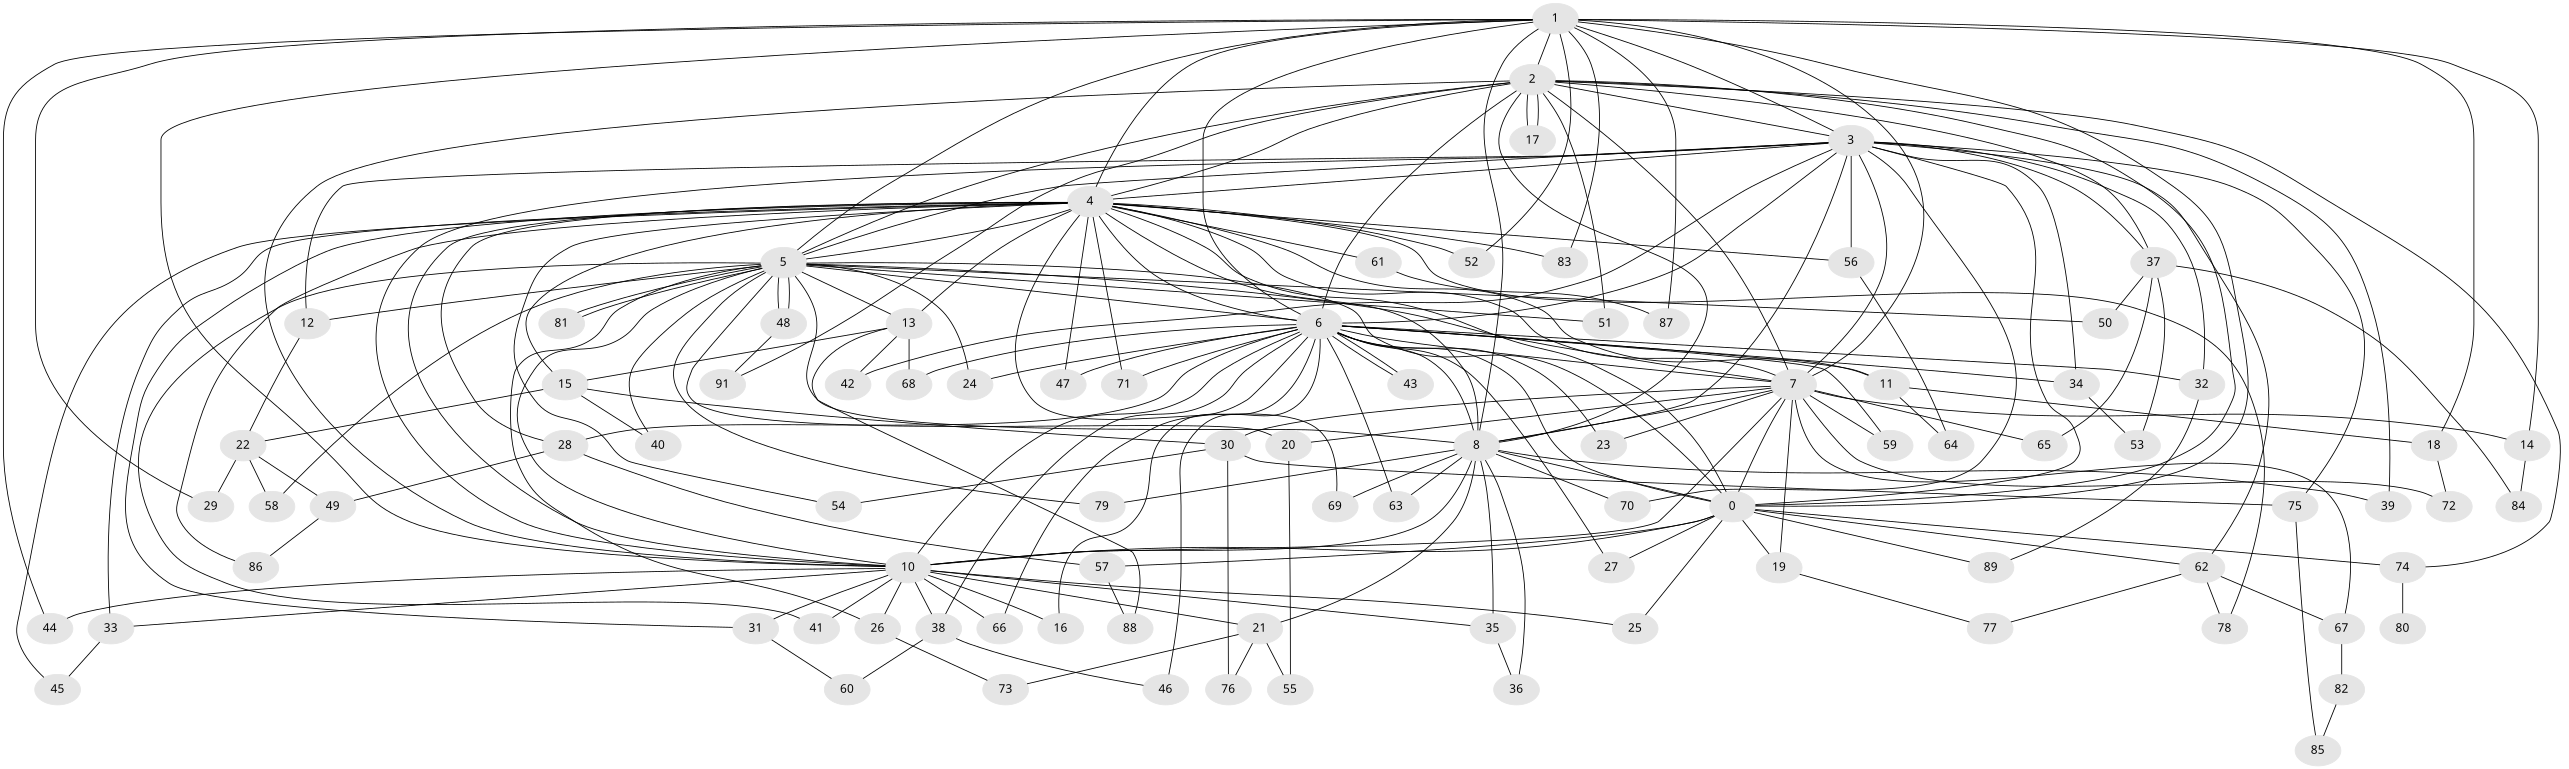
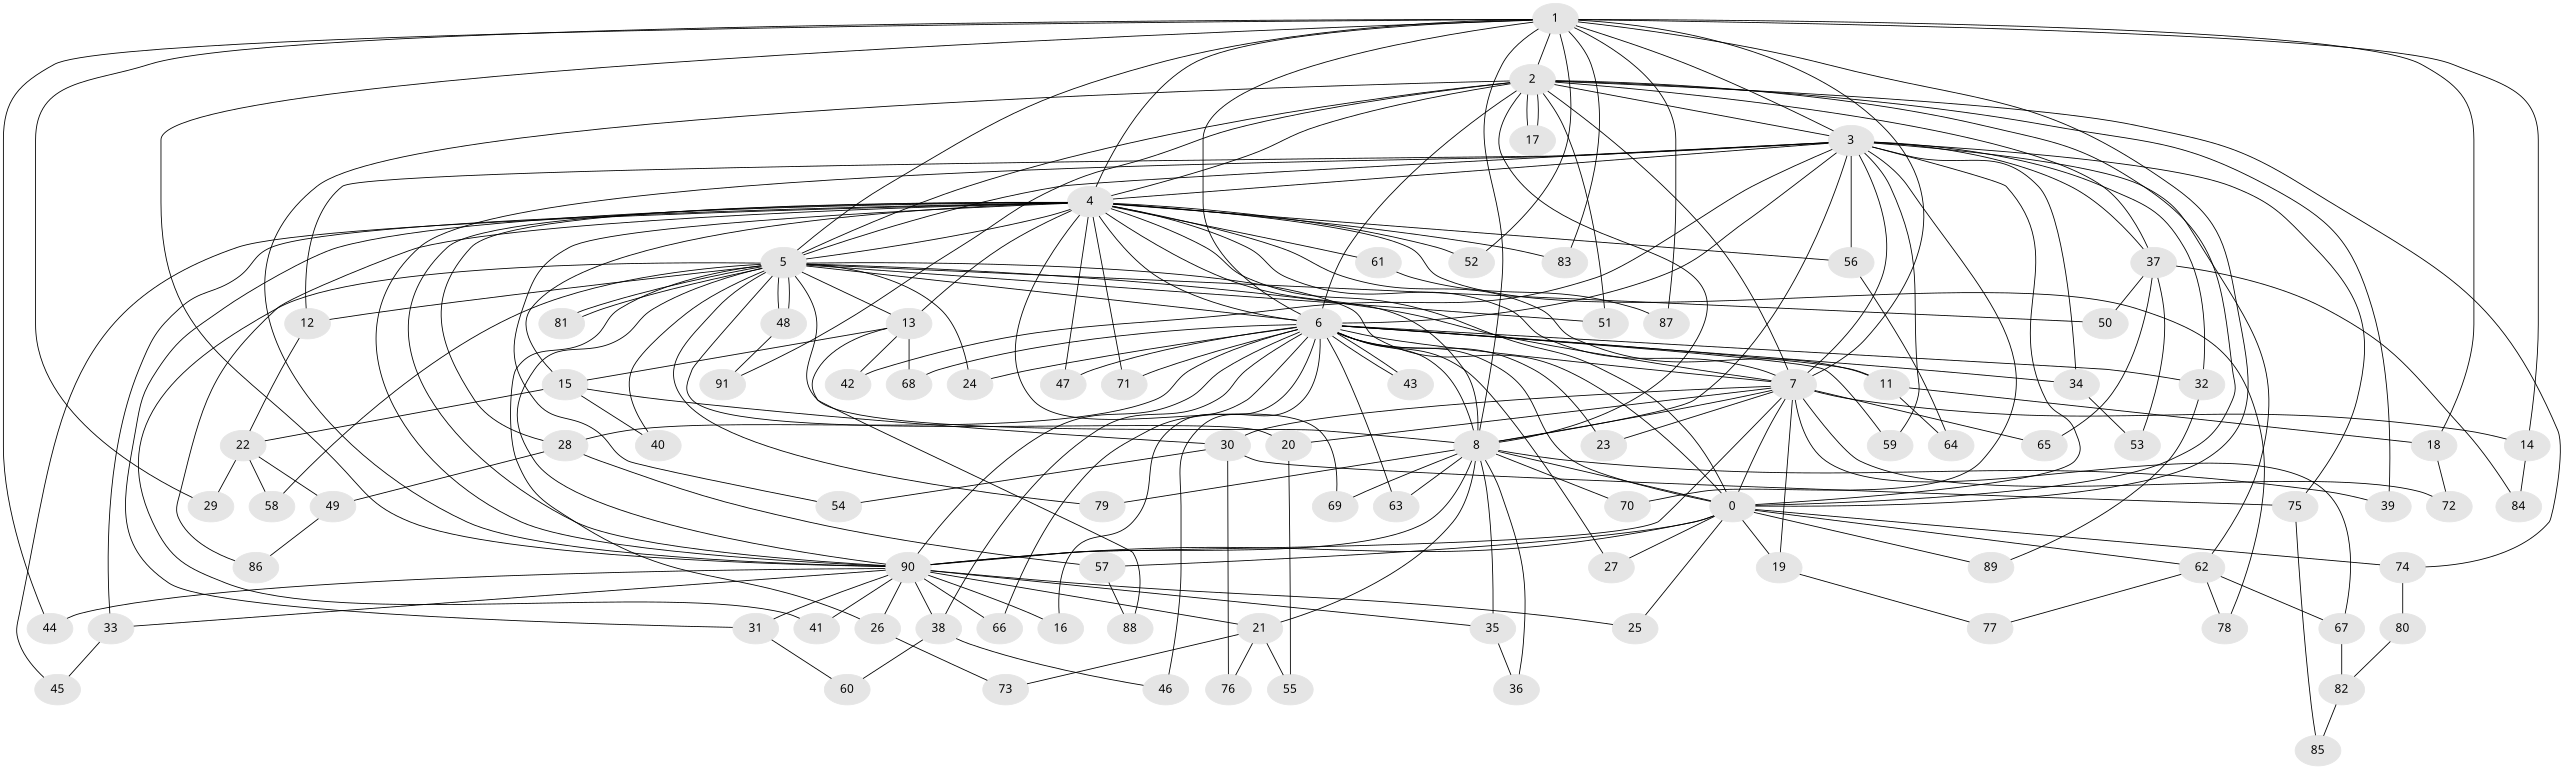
(1842, 415) -> (1915, 288)
(908, 568) -> (908, 568)
none -> (2372, 659)
